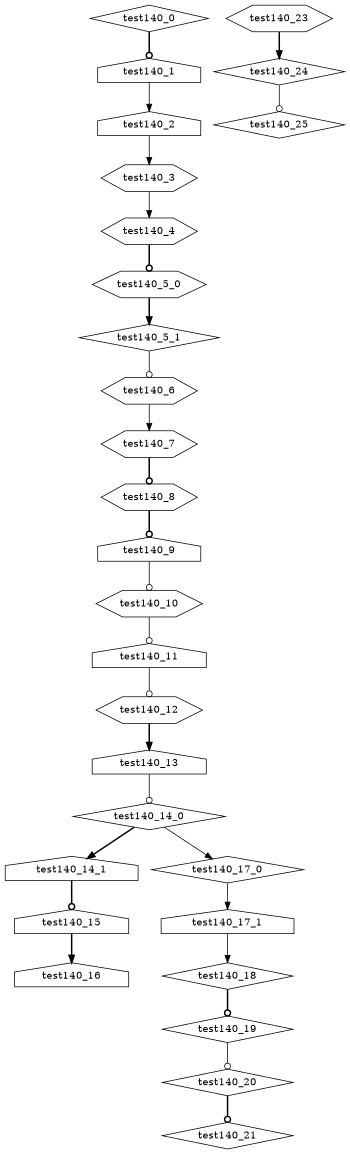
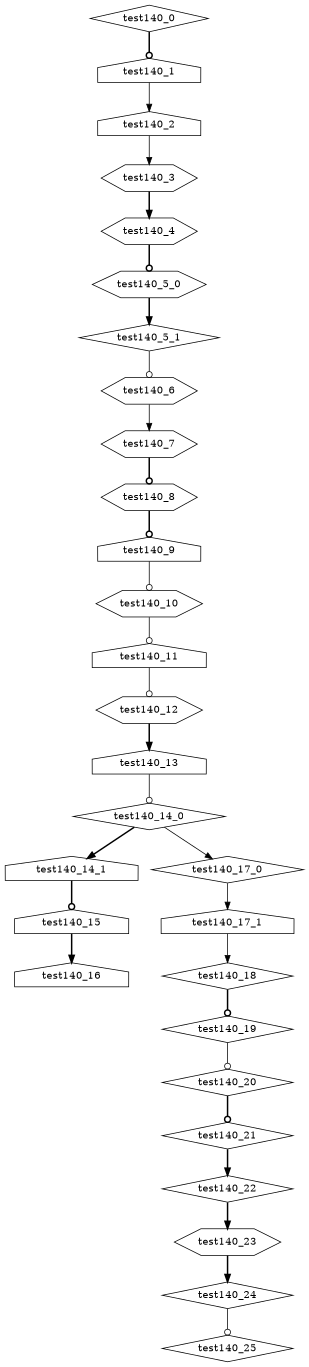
(149, 201) -> (149, 201)
none -> (228, 1189)
